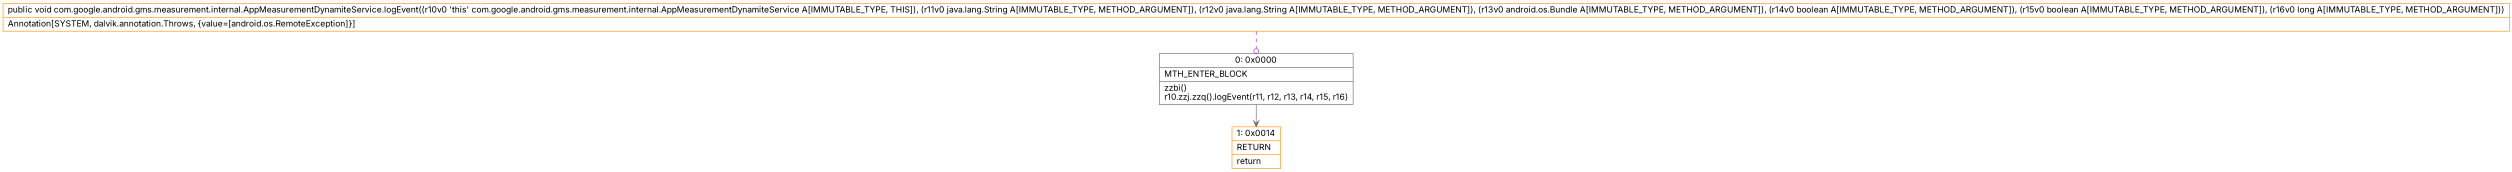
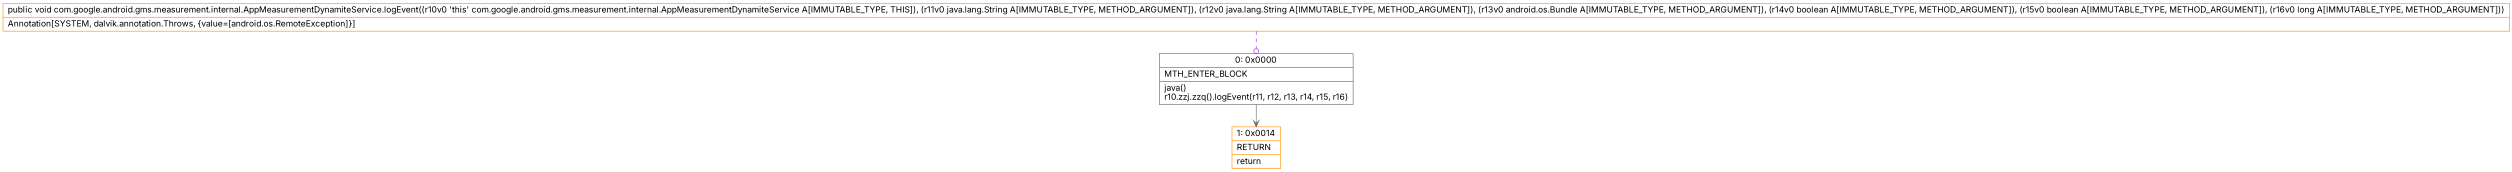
(1176, 88) -> (1175, 88)
